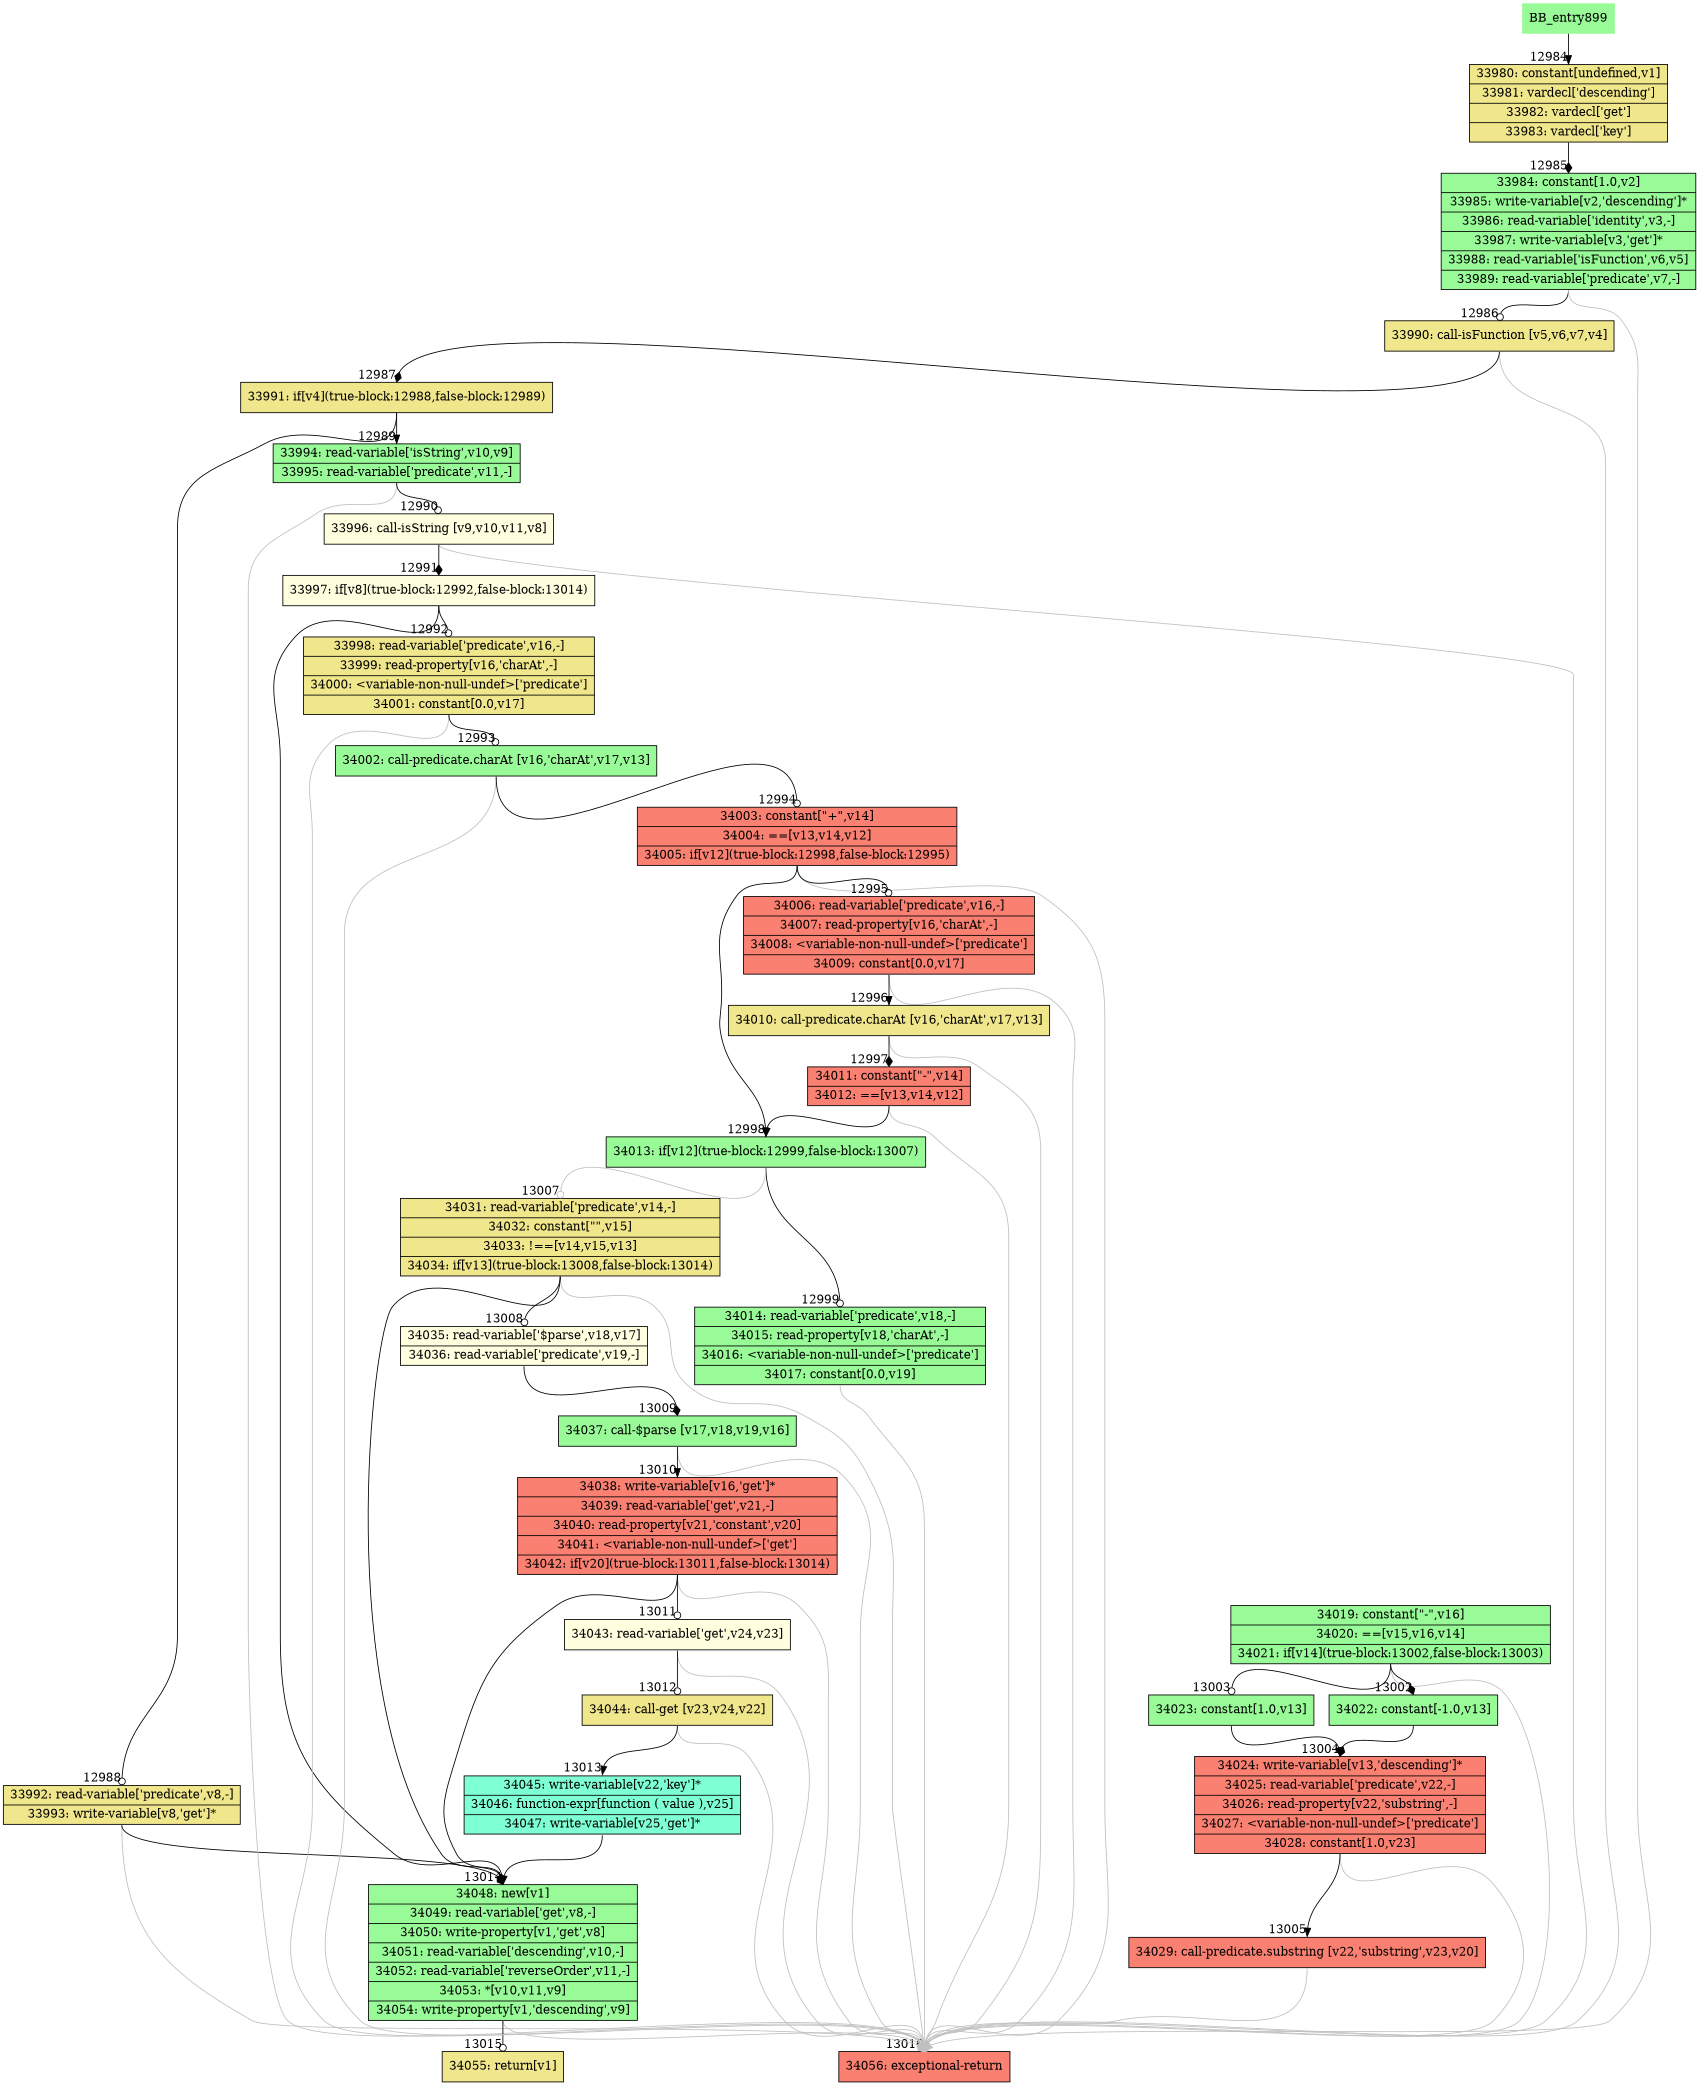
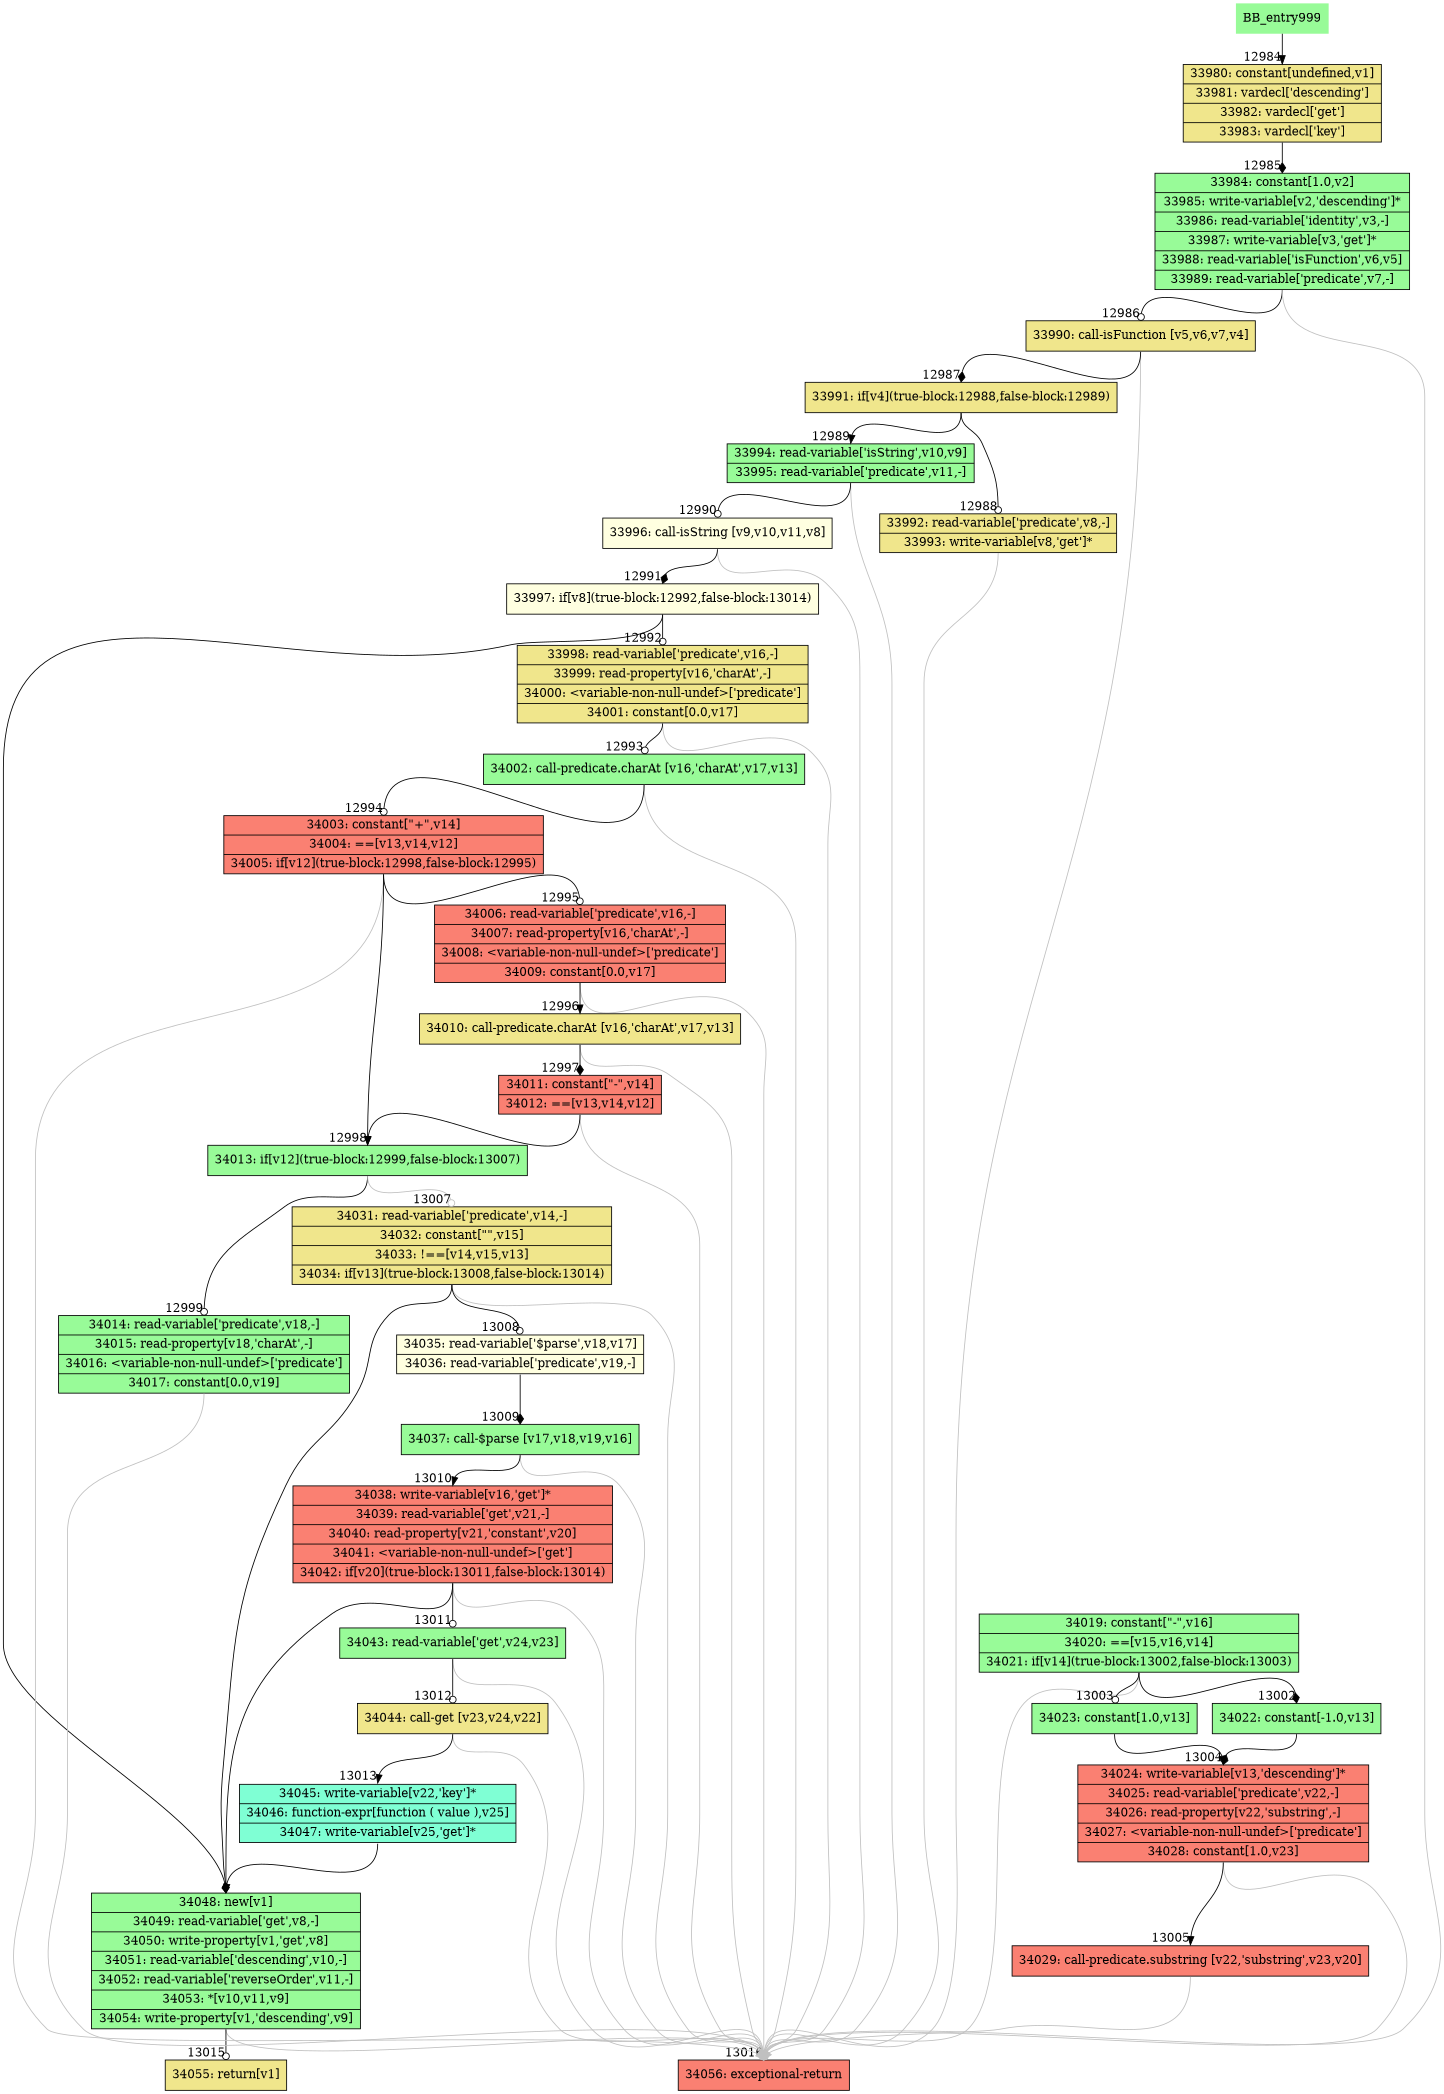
(1569, 19) -> (1282, 19)
(677, 1635) -> (453, 1643)
(298, 1854) -> none
